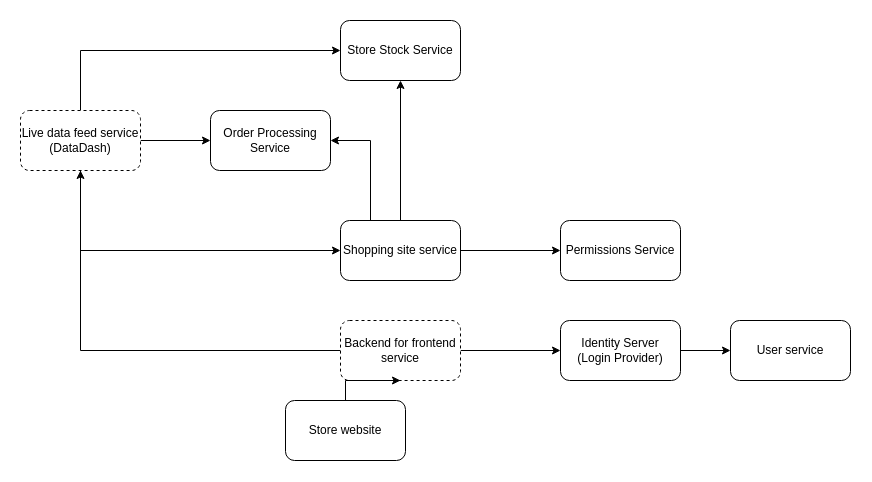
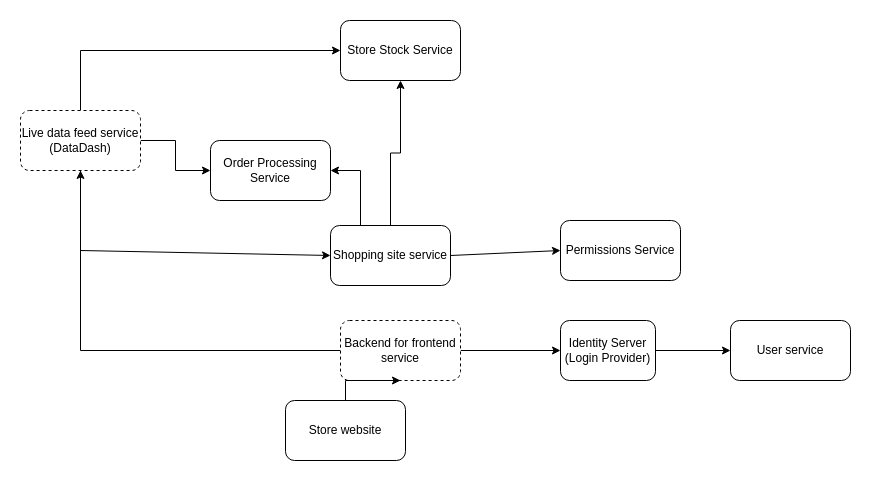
(271, 141) -> (271, 171)
(401, 251) -> (391, 256)
(621, 351) -> (608, 351)
